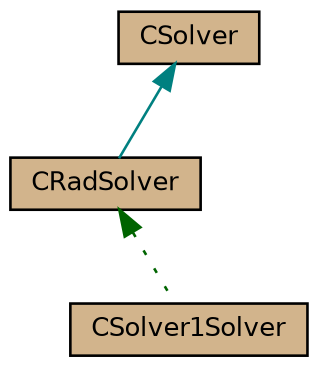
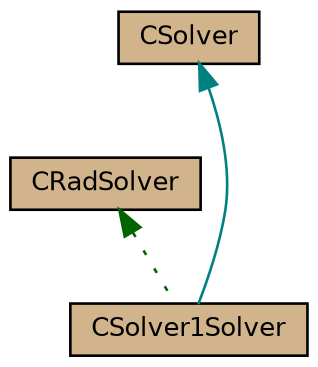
(140, 122) -> (227, 197)
